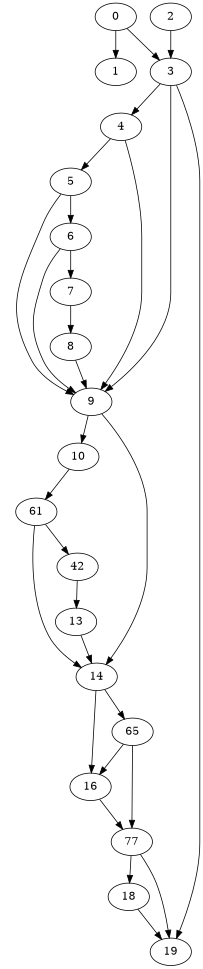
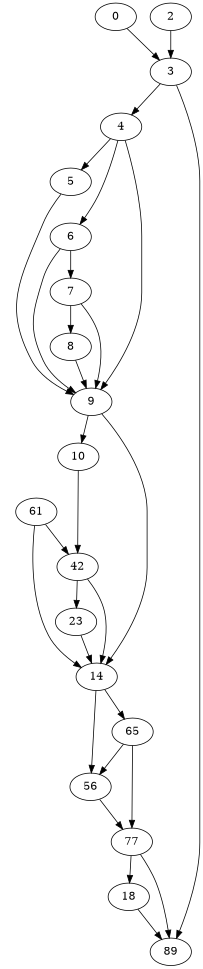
(116, 72) -> none
(71, 206) -> (105, 181)
(171, 246) -> (100, 340)
(60, 481) -> (78, 508)
none -> (105, 615)
(76, 622) -> (76, 622)
(91, 787) -> (91, 787)
(171, 952) -> (171, 952)
